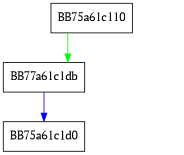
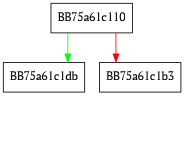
(44, 77) -> (44, 77)
none -> (140, 77)
(44, 136) -> none
